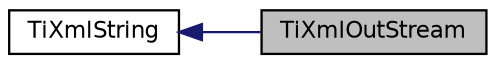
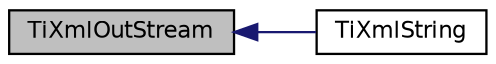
(232, 32) -> (287, 32)
